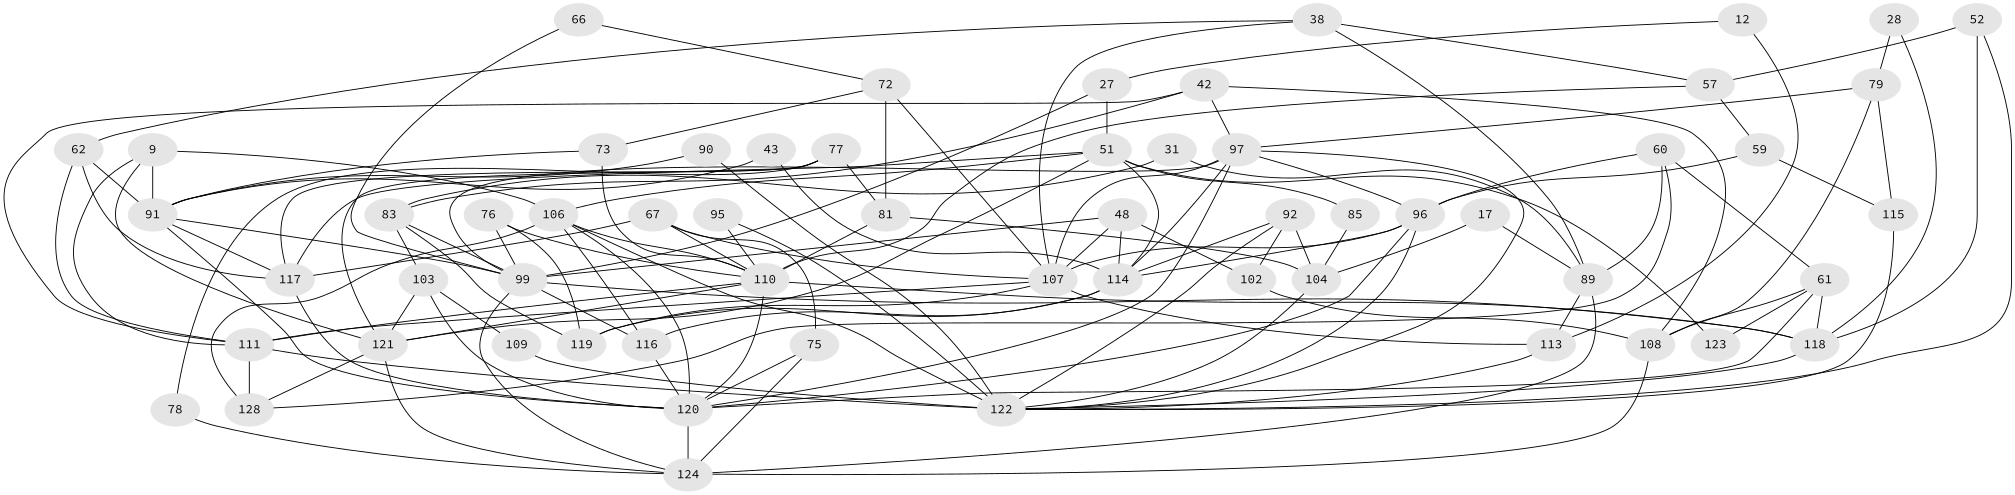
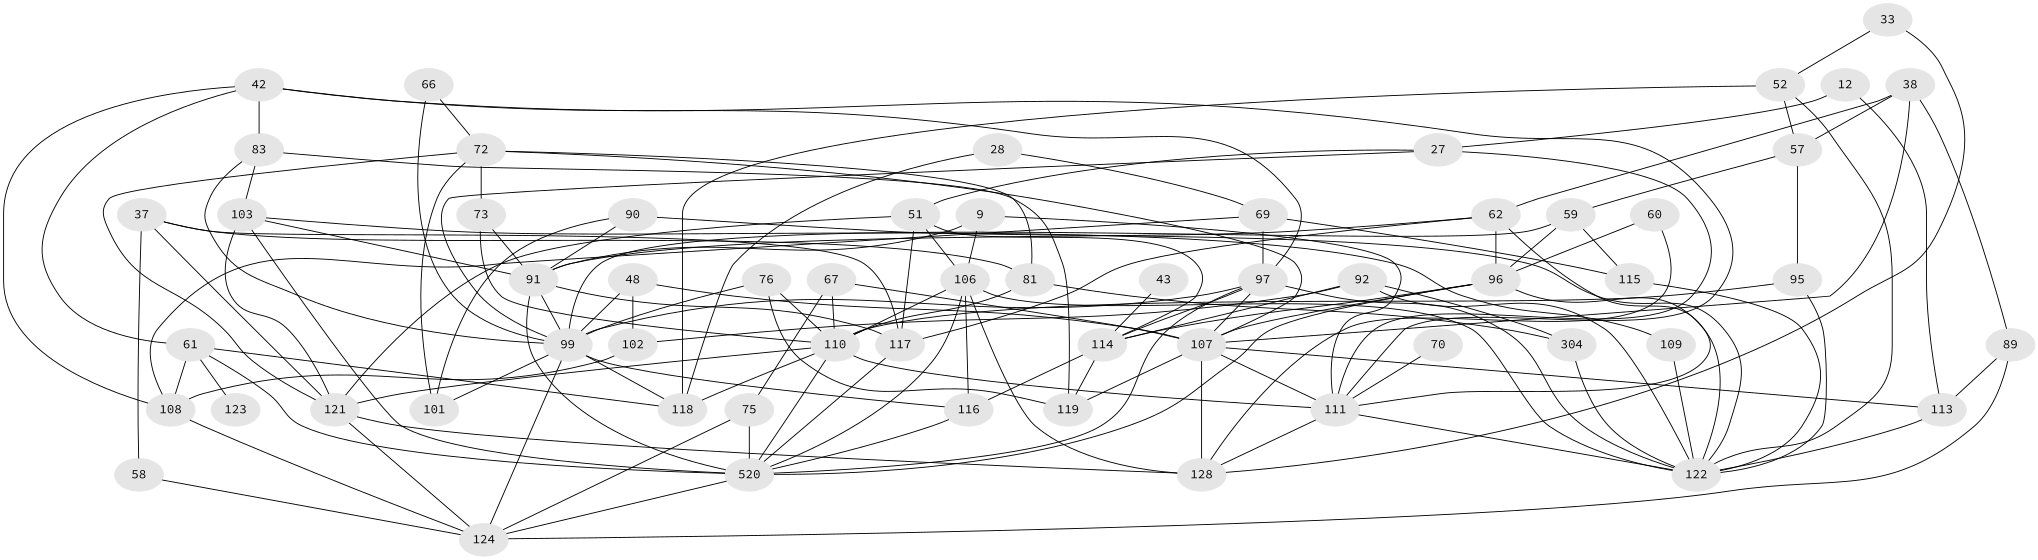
none -> (1888, 20)
(1876, 85) -> (1263, 215)
(1238, 110) -> (1797, 215)
(836, 150) -> (142, 215)
(1172, 150) -> none
(1436, 180) -> none
(1345, 183) -> (1496, 247)
(580, 189) -> (388, 247)
(1355, 215) -> none
(1485, 215) -> none
(1742, 215) -> (56, 204)
(1652, 227) -> none
none -> (1038, 233)
(1120, 247) -> none
(480, 249) -> none
none -> (1706, 274)
(1316, 280) -> (1572, 345)
(200, 282) -> (131, 192)
none -> (1438, 345)
(1412, 396) -> none
(175, 410) -> (139, 475)
none -> (434, 410)
(688, 410) -> (749, 475)
none -> (1202, 410)
